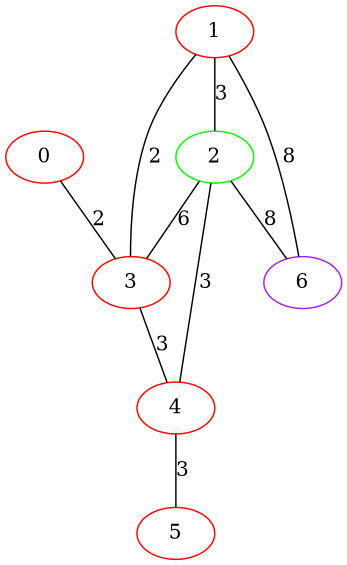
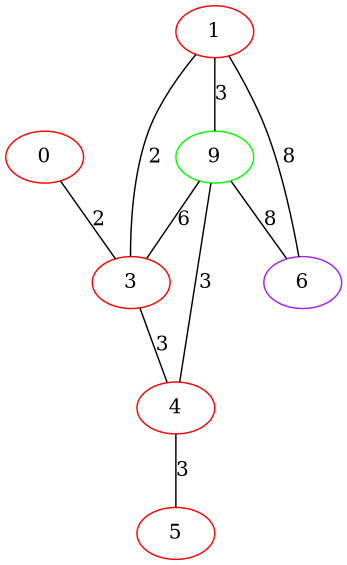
(215, 157) -> (215, 157)
